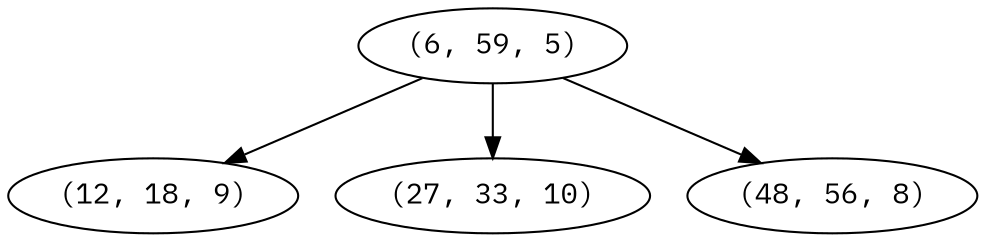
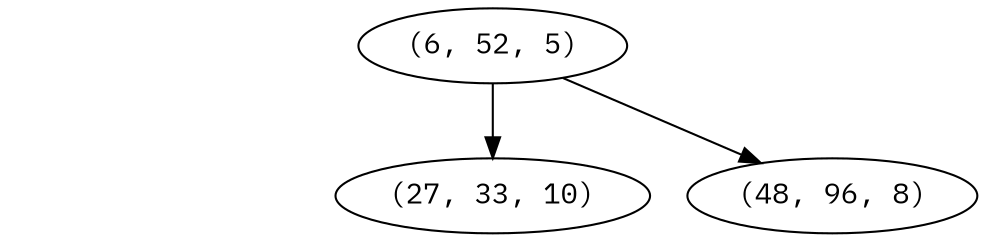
(493, 46) -> (493, 46)
(153, 196) -> none
(832, 196) -> (832, 196)
